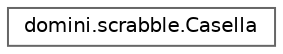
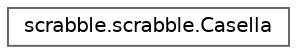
(142, 27) -> (148, 27)
